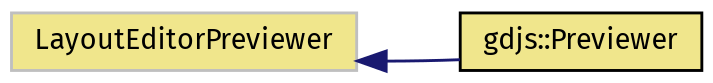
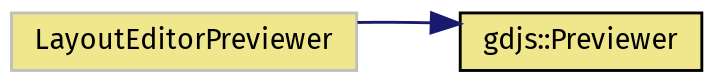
(423, 61) -> (394, 22)
